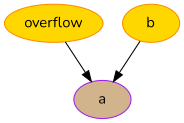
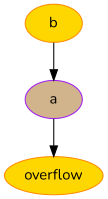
(75, 57) -> (54, 132)
